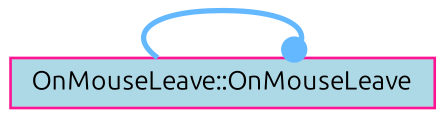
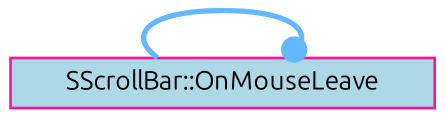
(223, 83) -> (223, 83)
